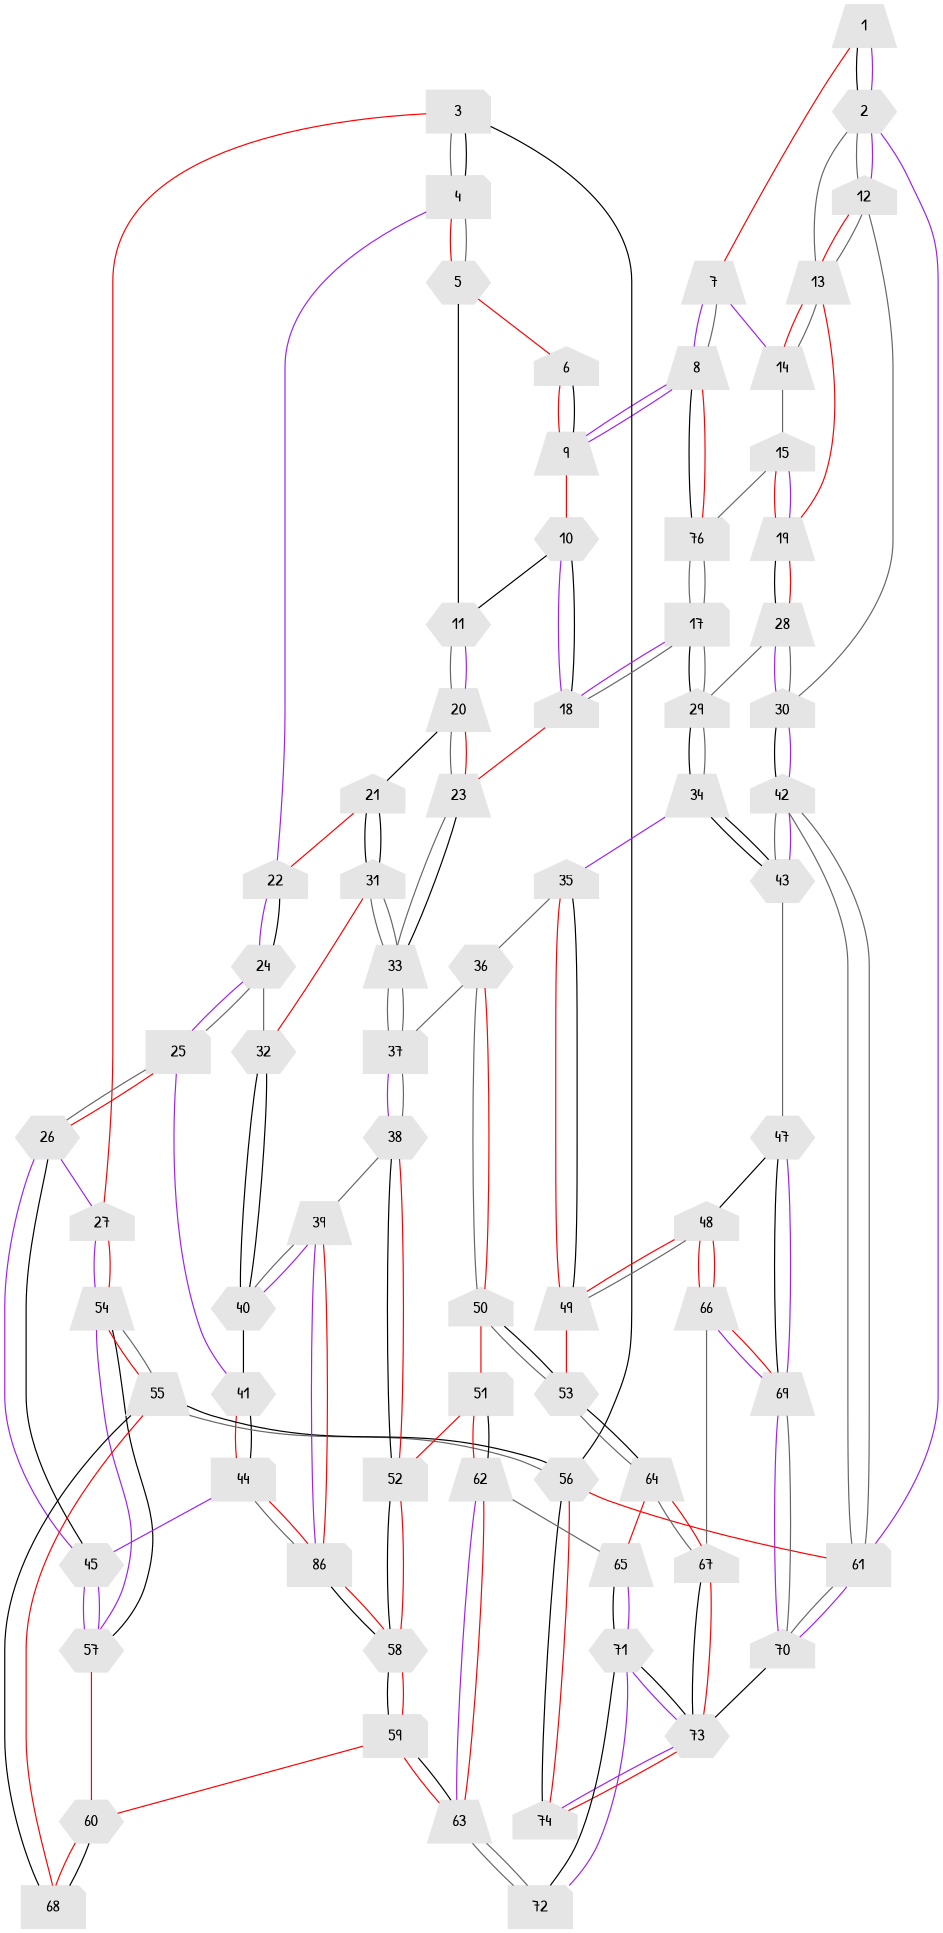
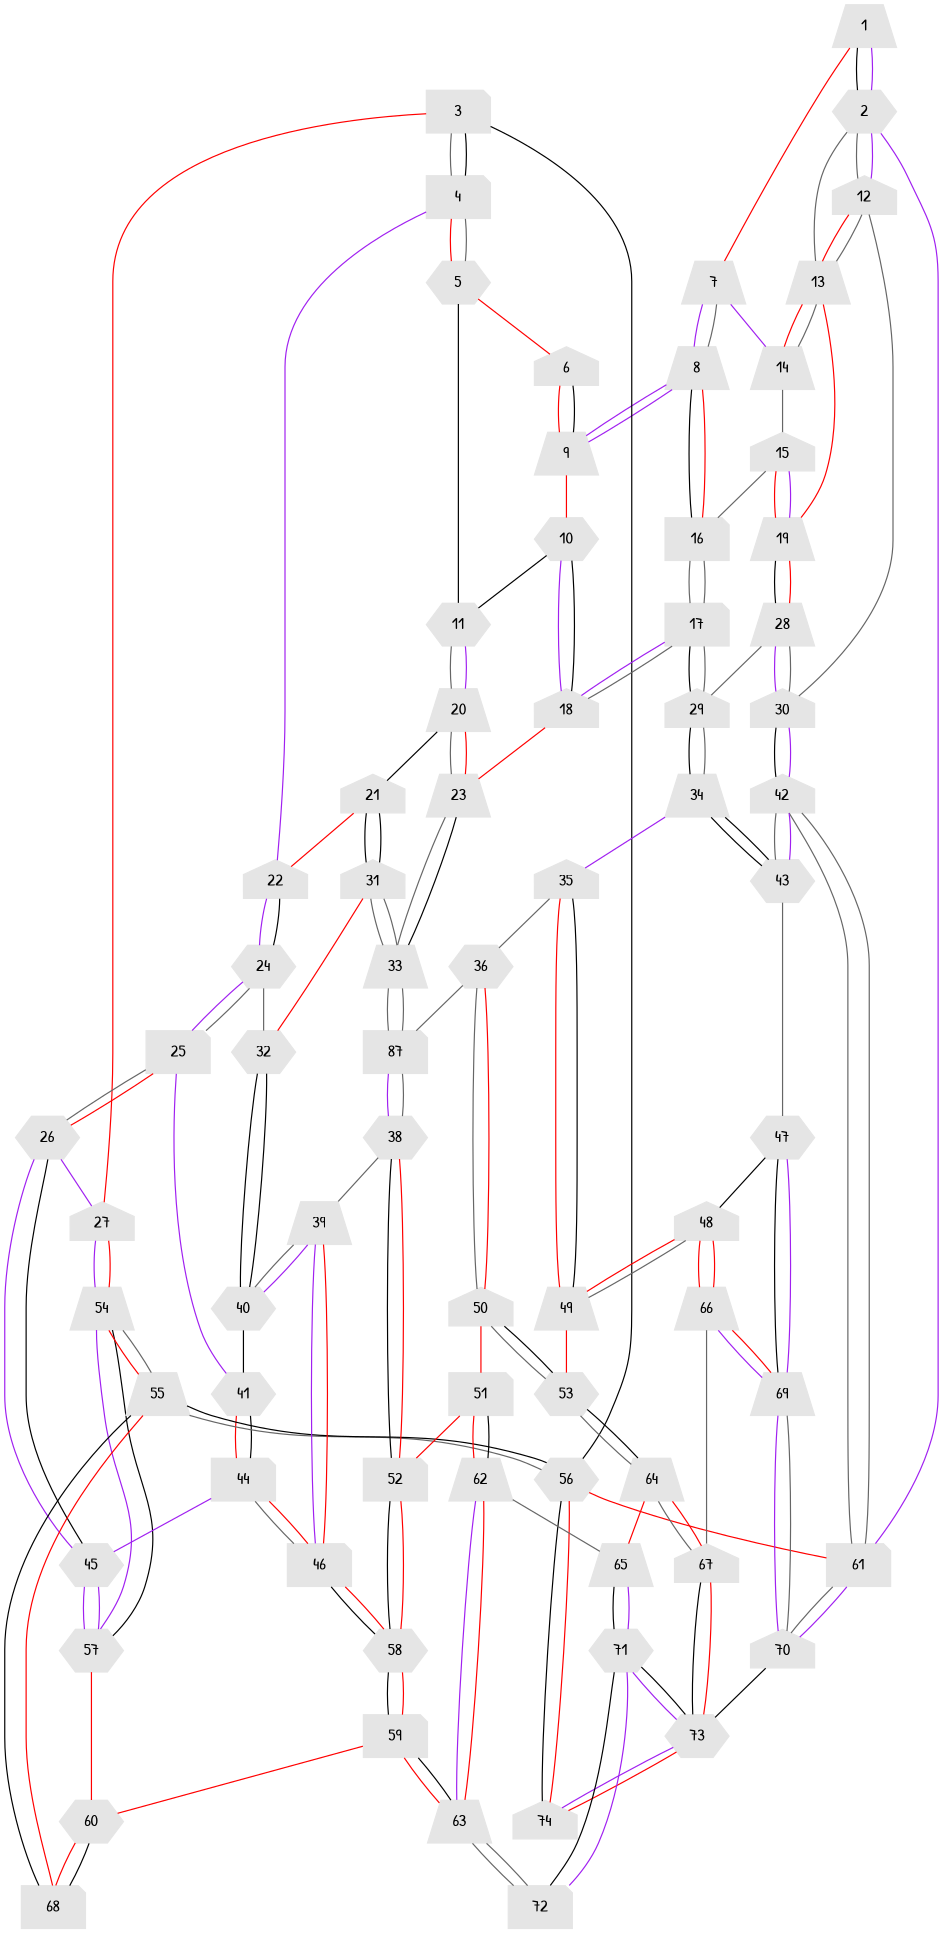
(697, 539) -> (697, 539)
(395, 1052) -> (395, 1052)
(319, 1565) -> (319, 1565)
